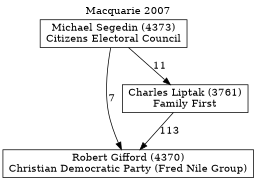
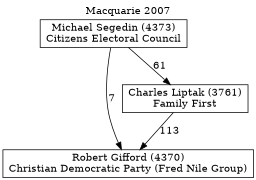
(160, 66) -> (160, 66)
